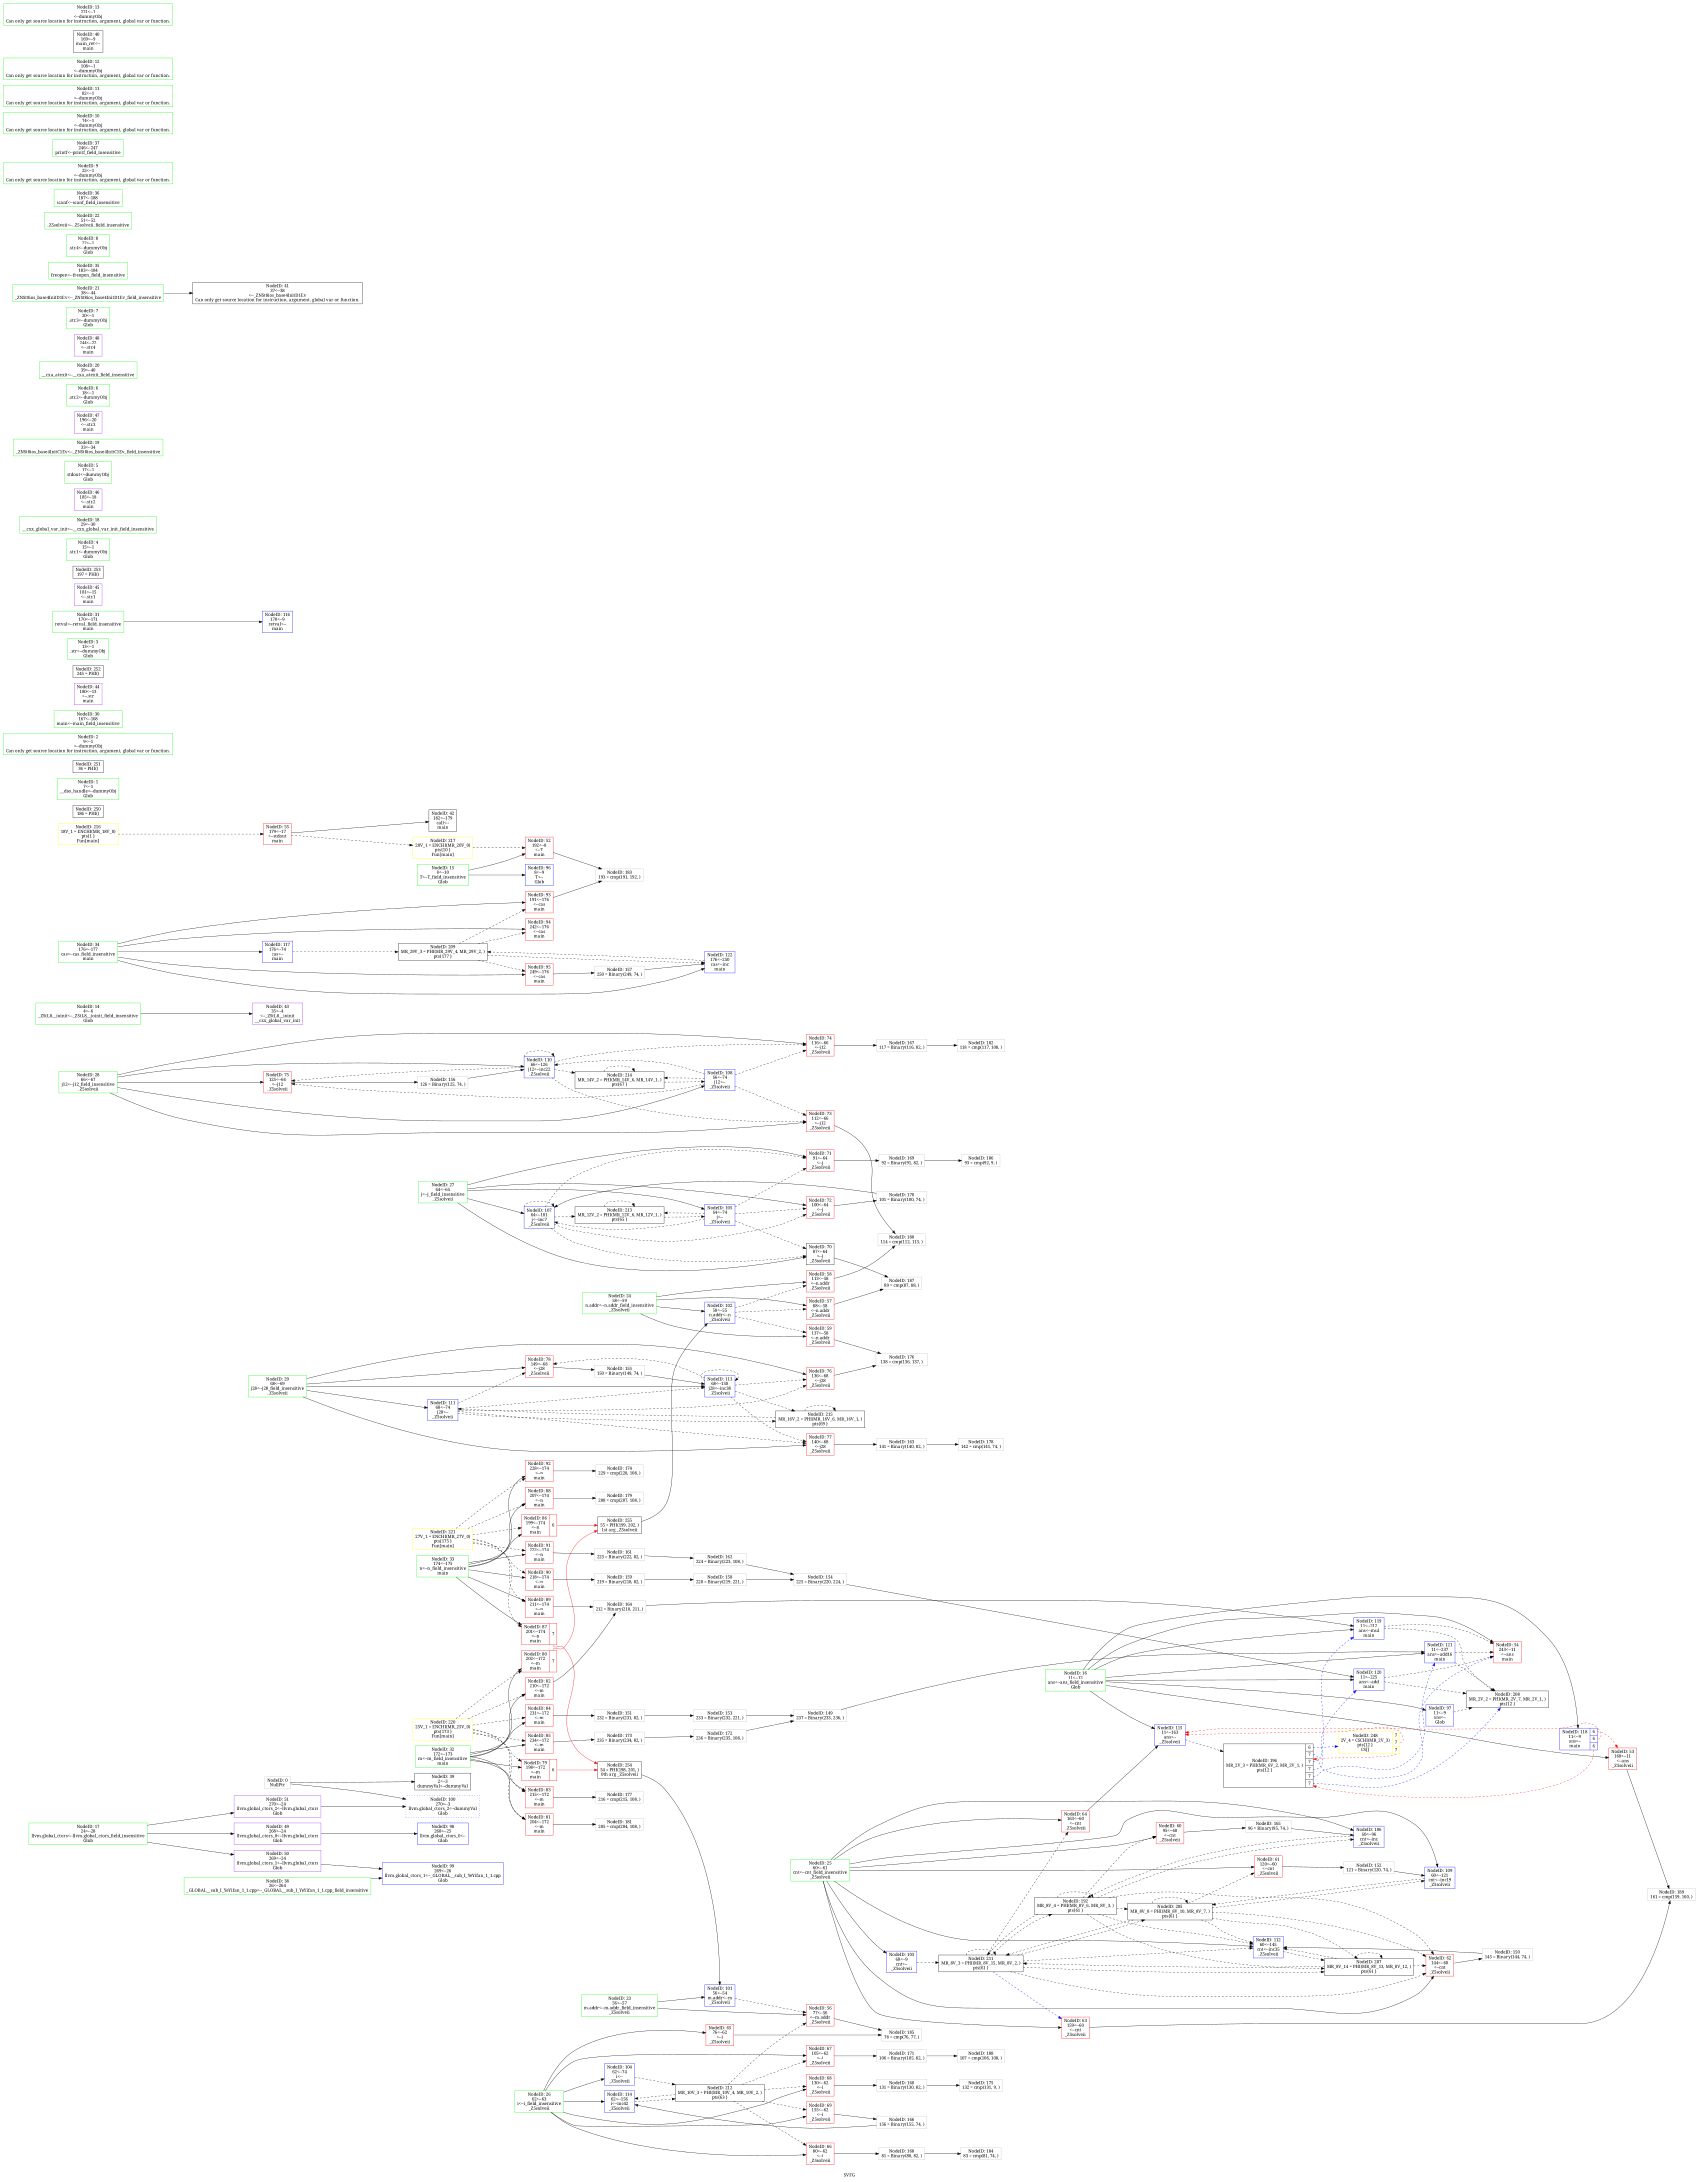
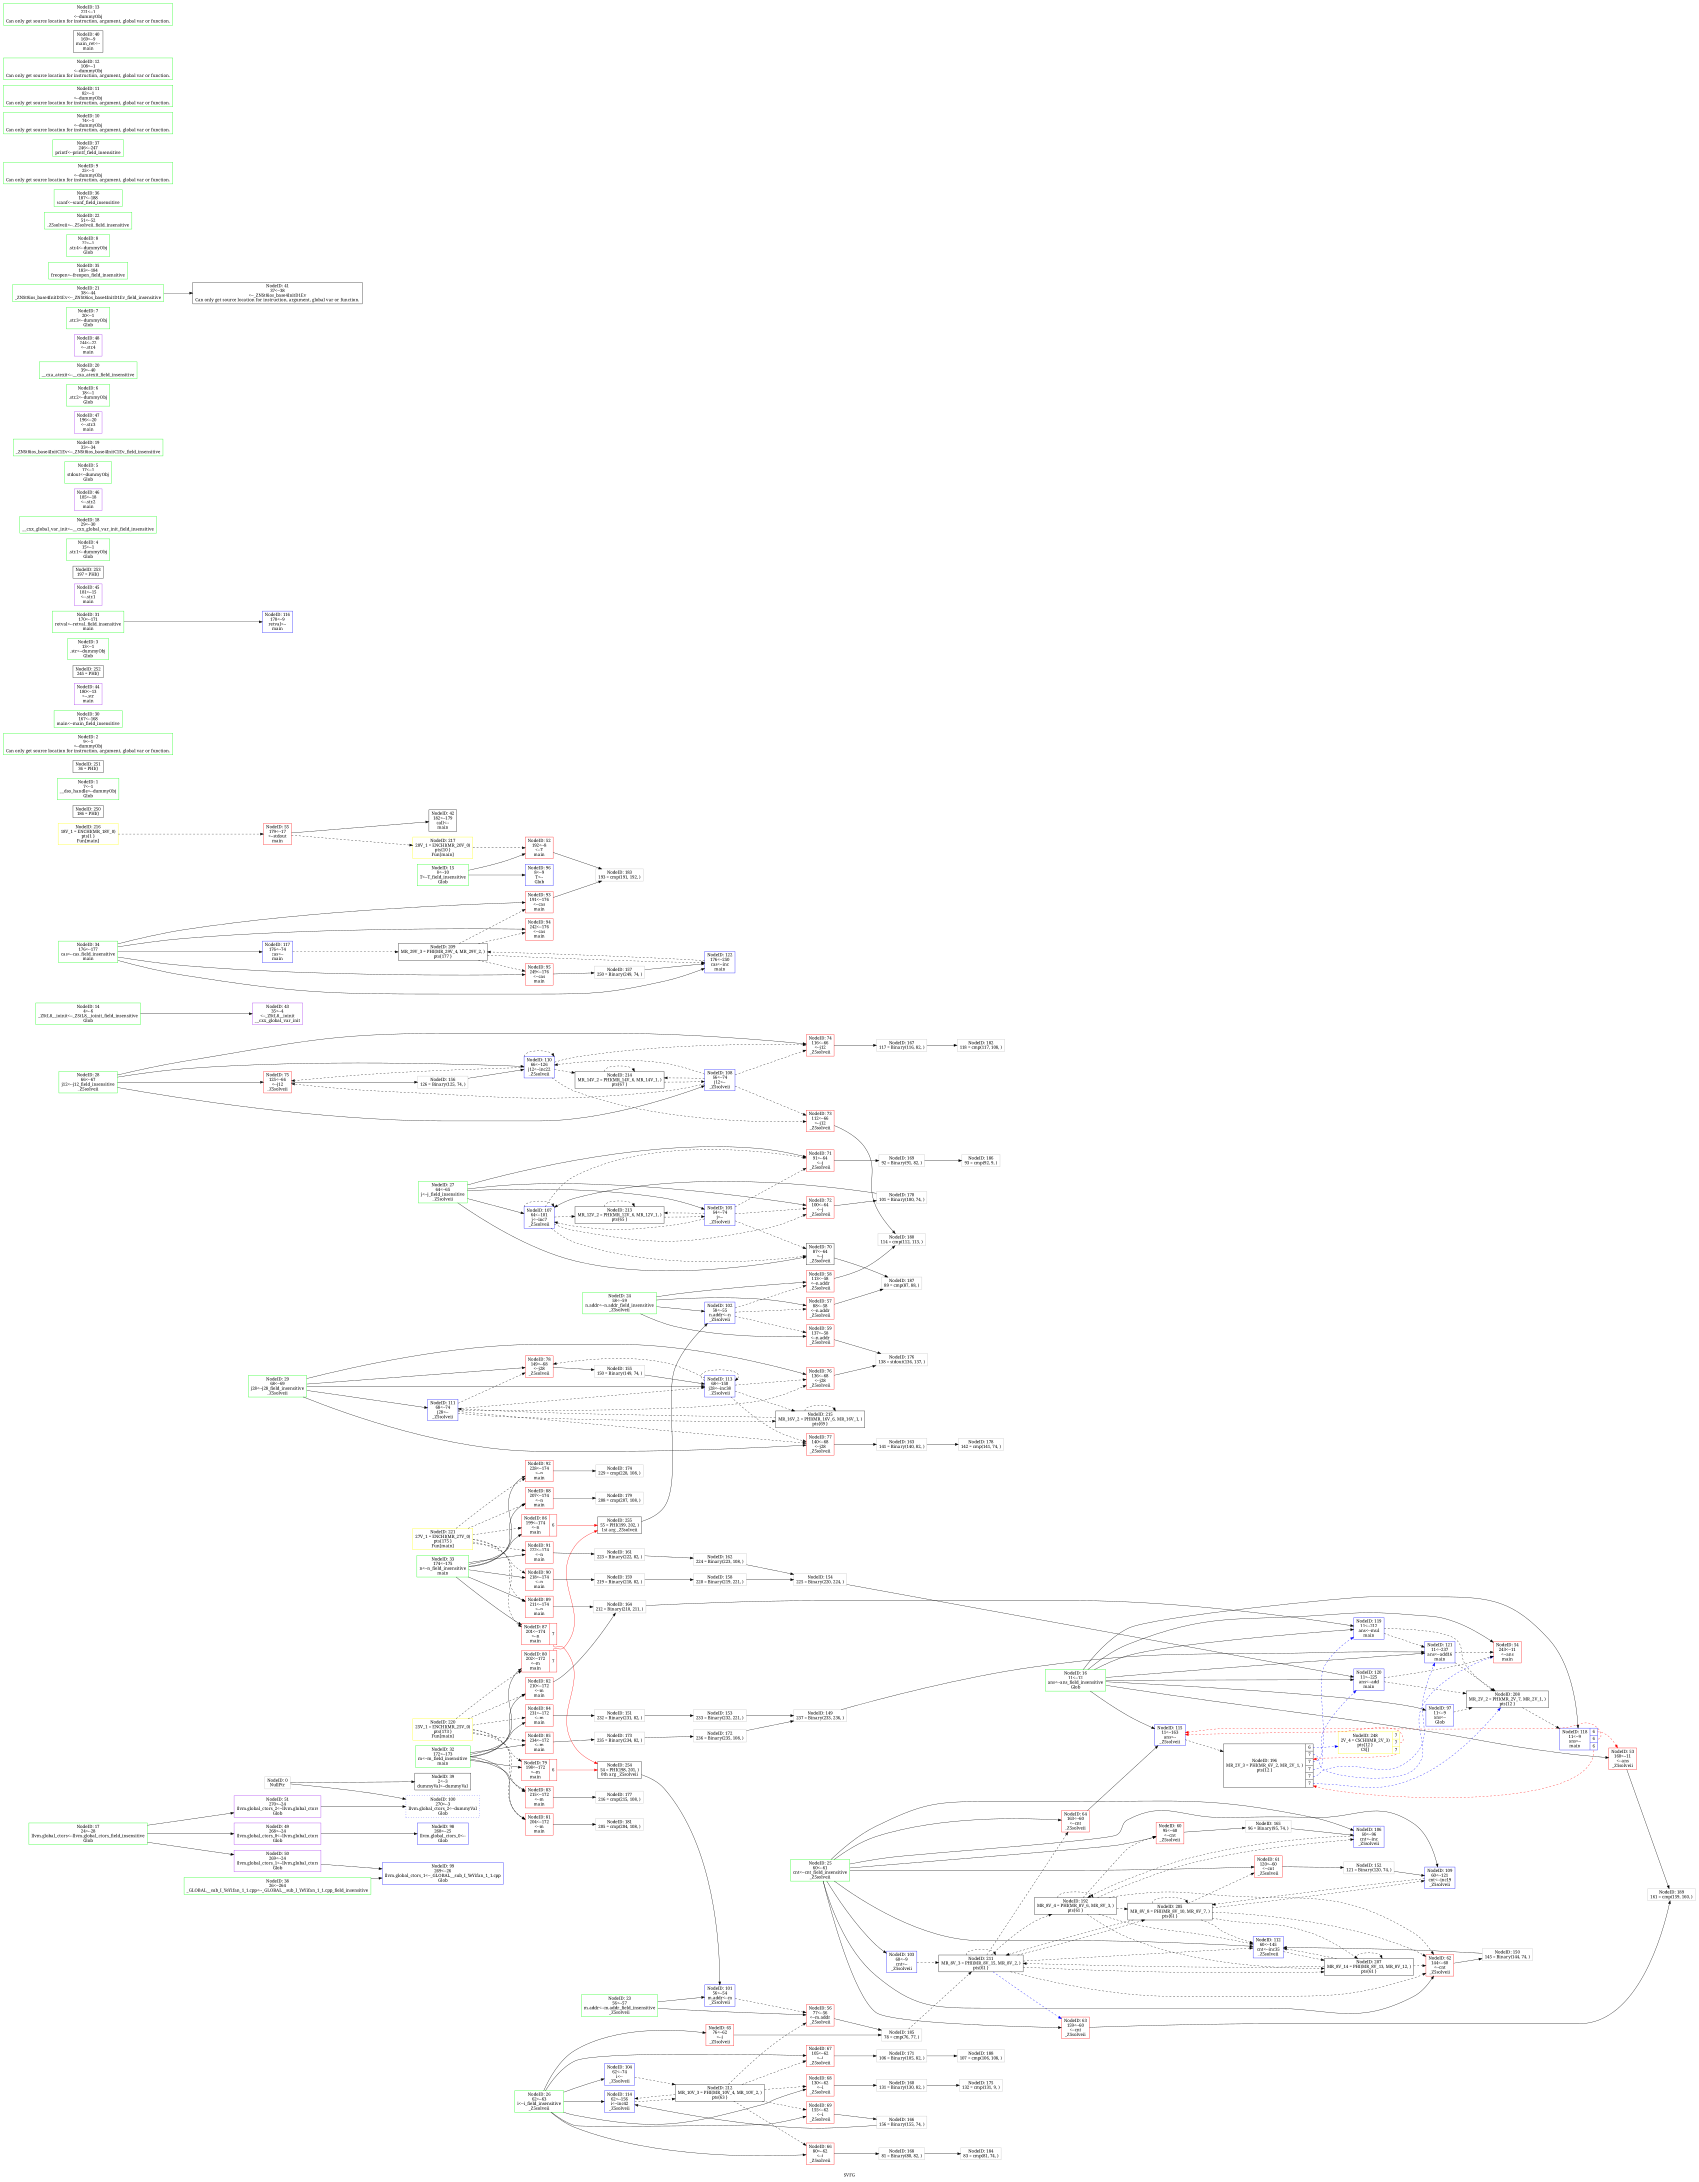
(454, 1133) -> none
(902, 1362) -> (902, 1362)
(1439, 1626) -> (1403, 1640)
none -> (1540, 1717)
(1012, 1931) -> (939, 2001)
